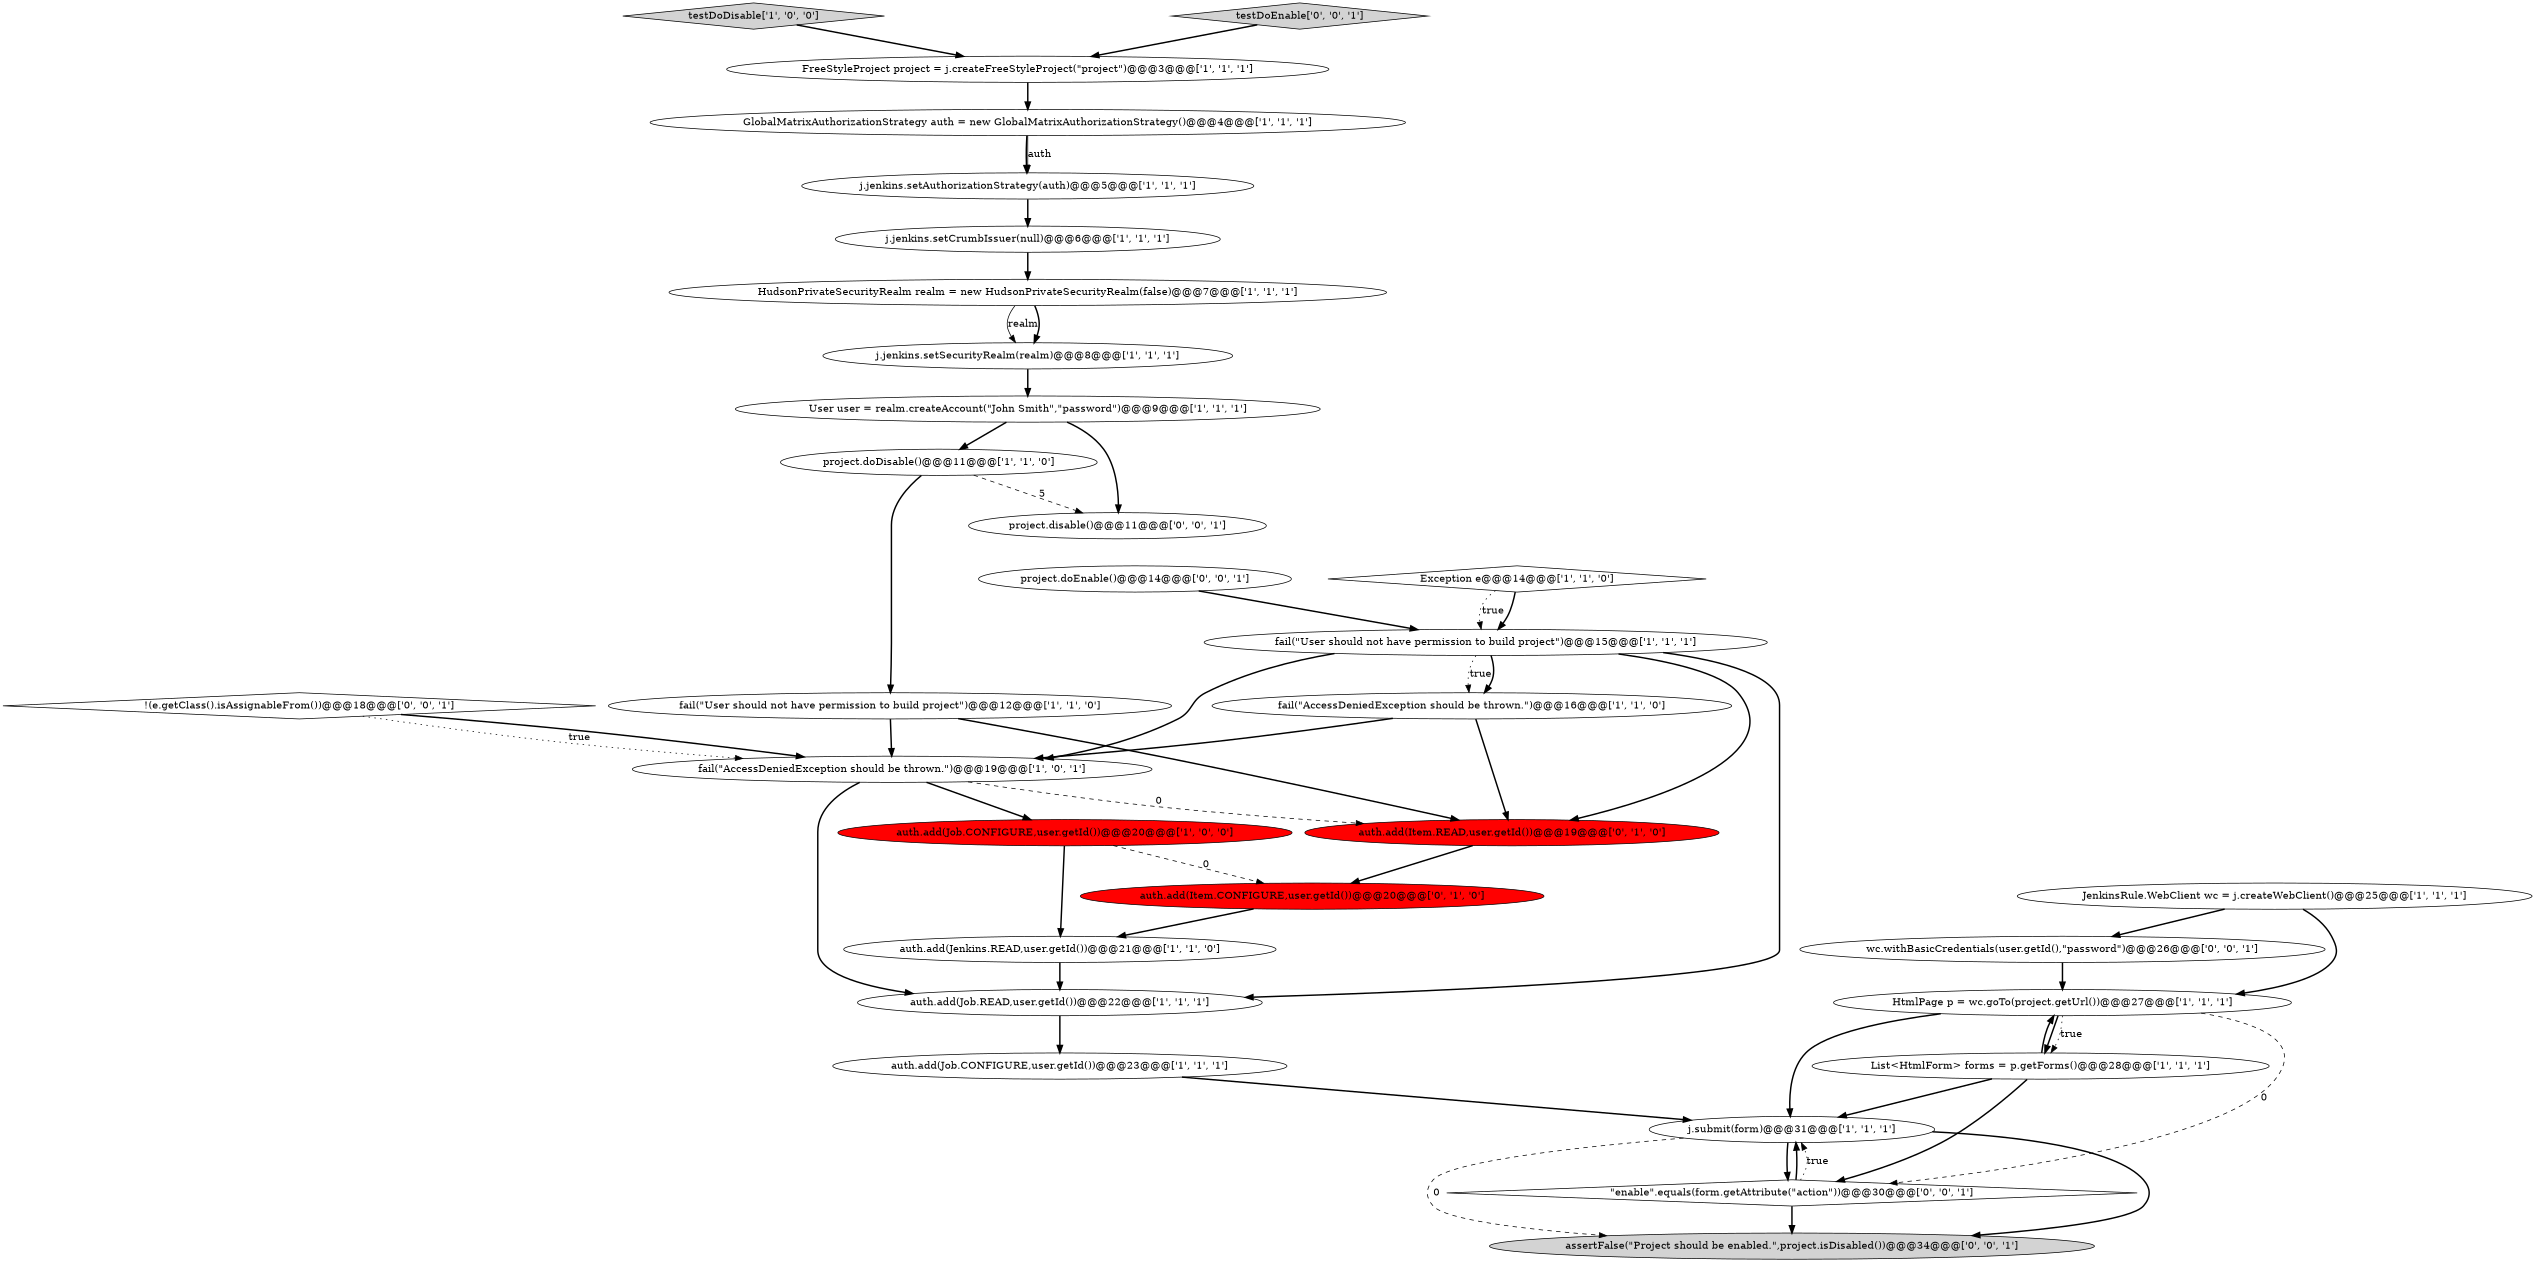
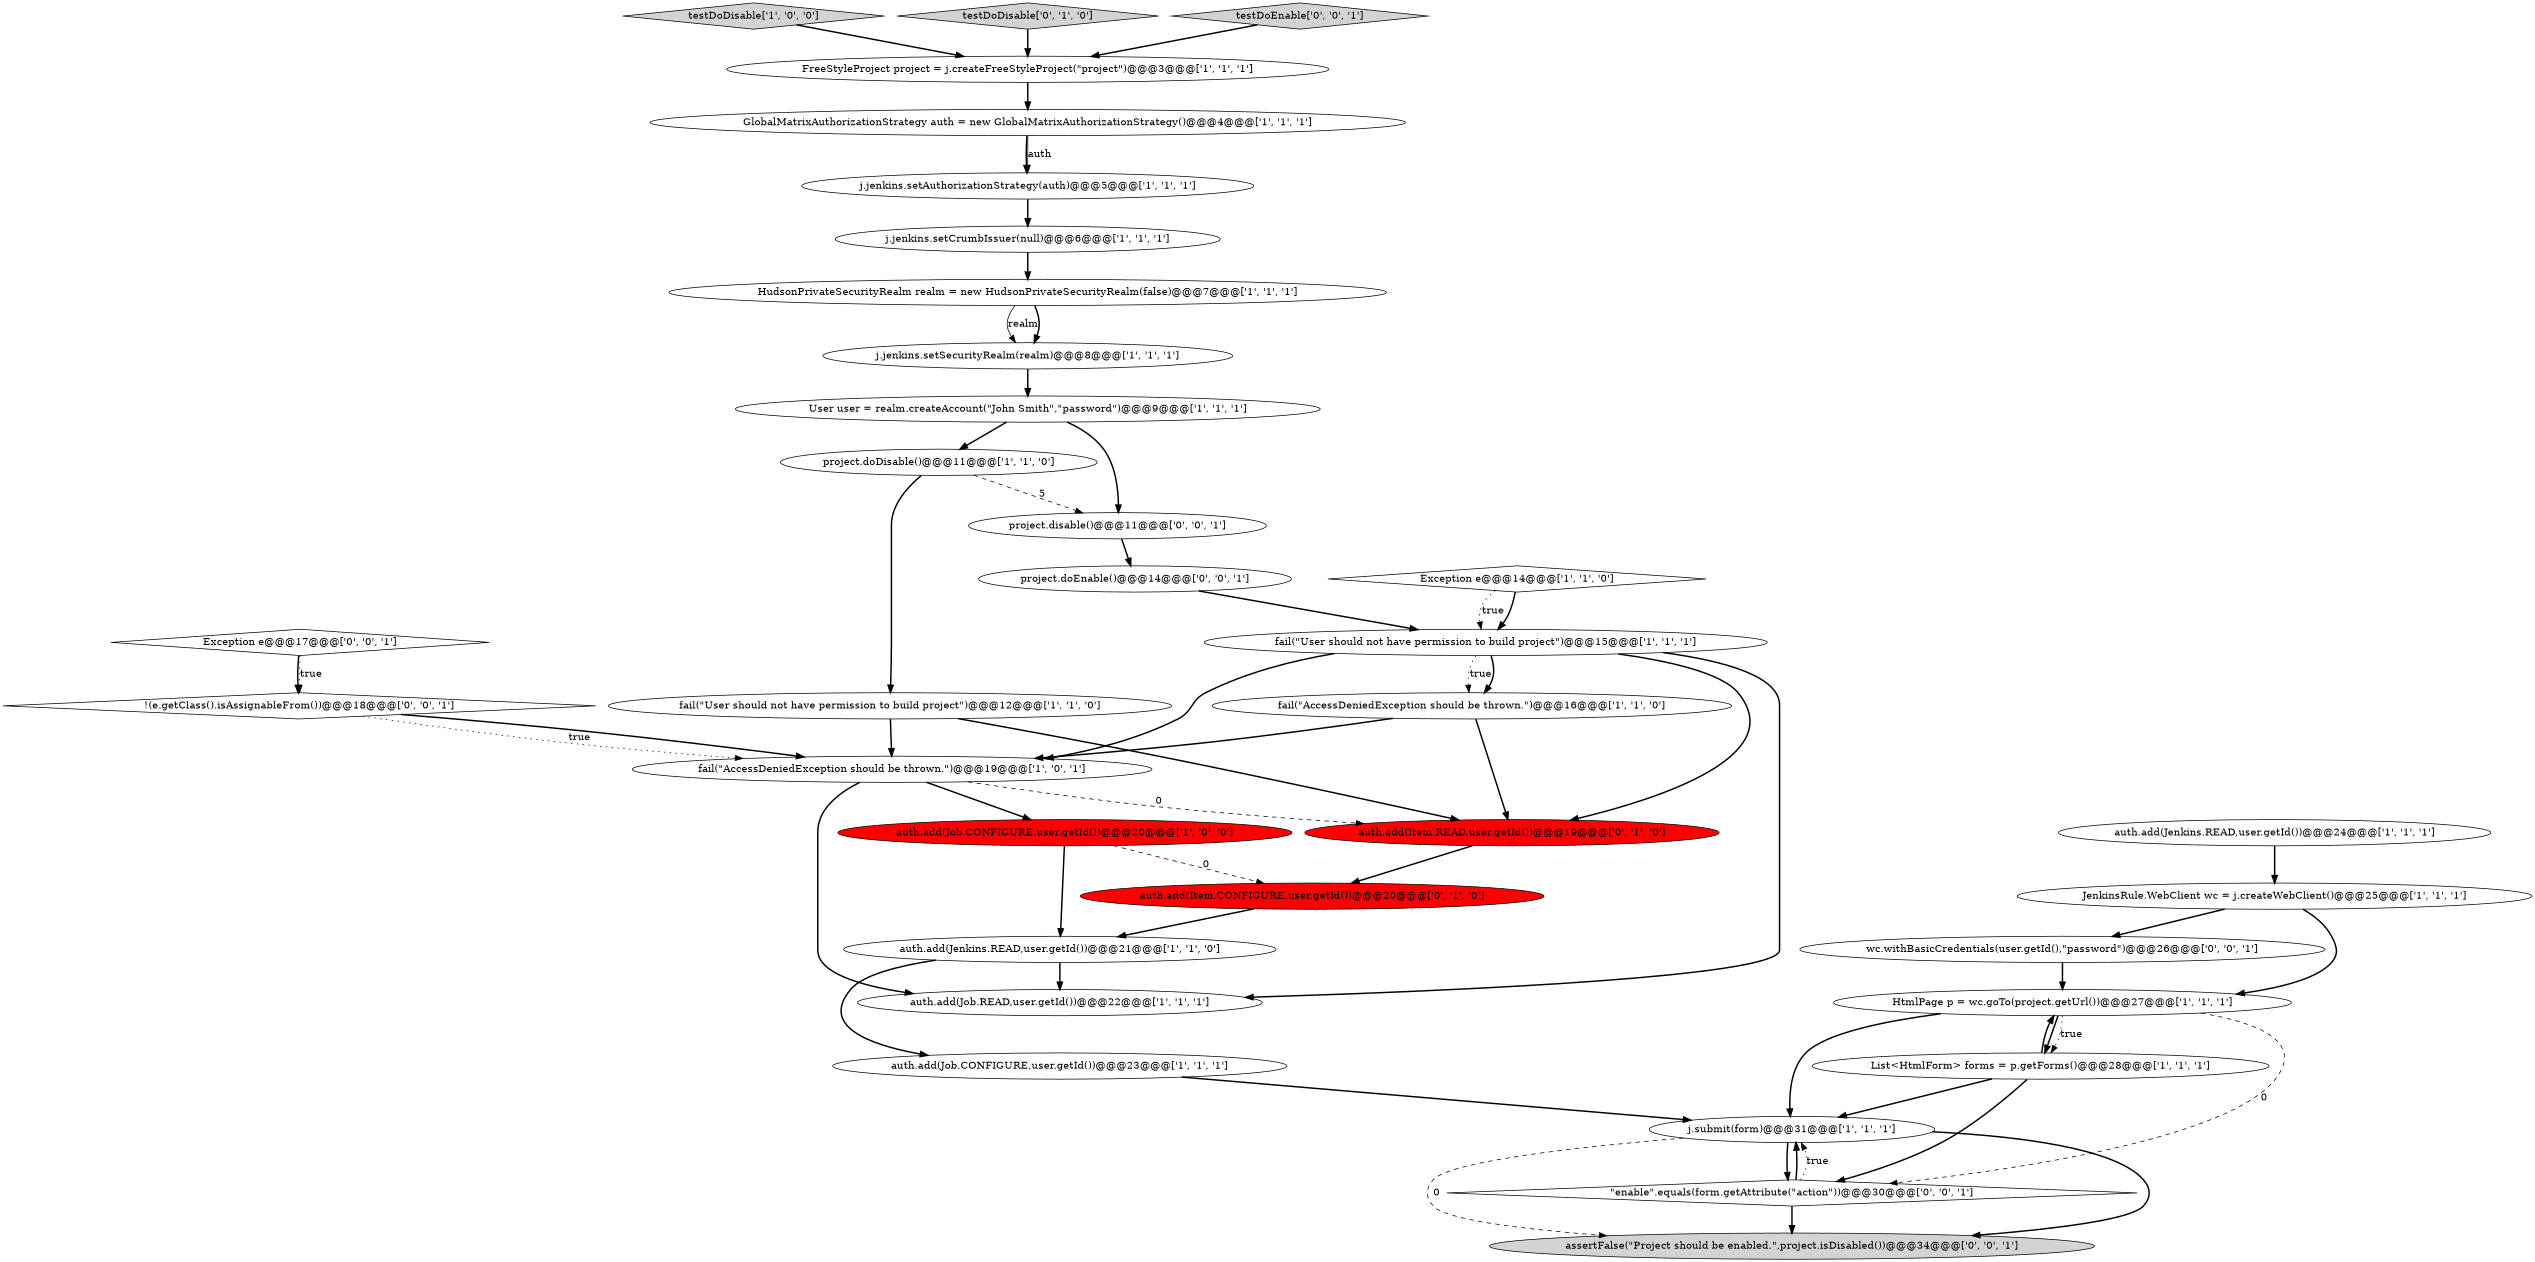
none -> (1028, 16)
none -> (1125, 549)
none -> (300, 642)
none -> (2275, 833)
(1060, 1031) -> (843, 1001)
